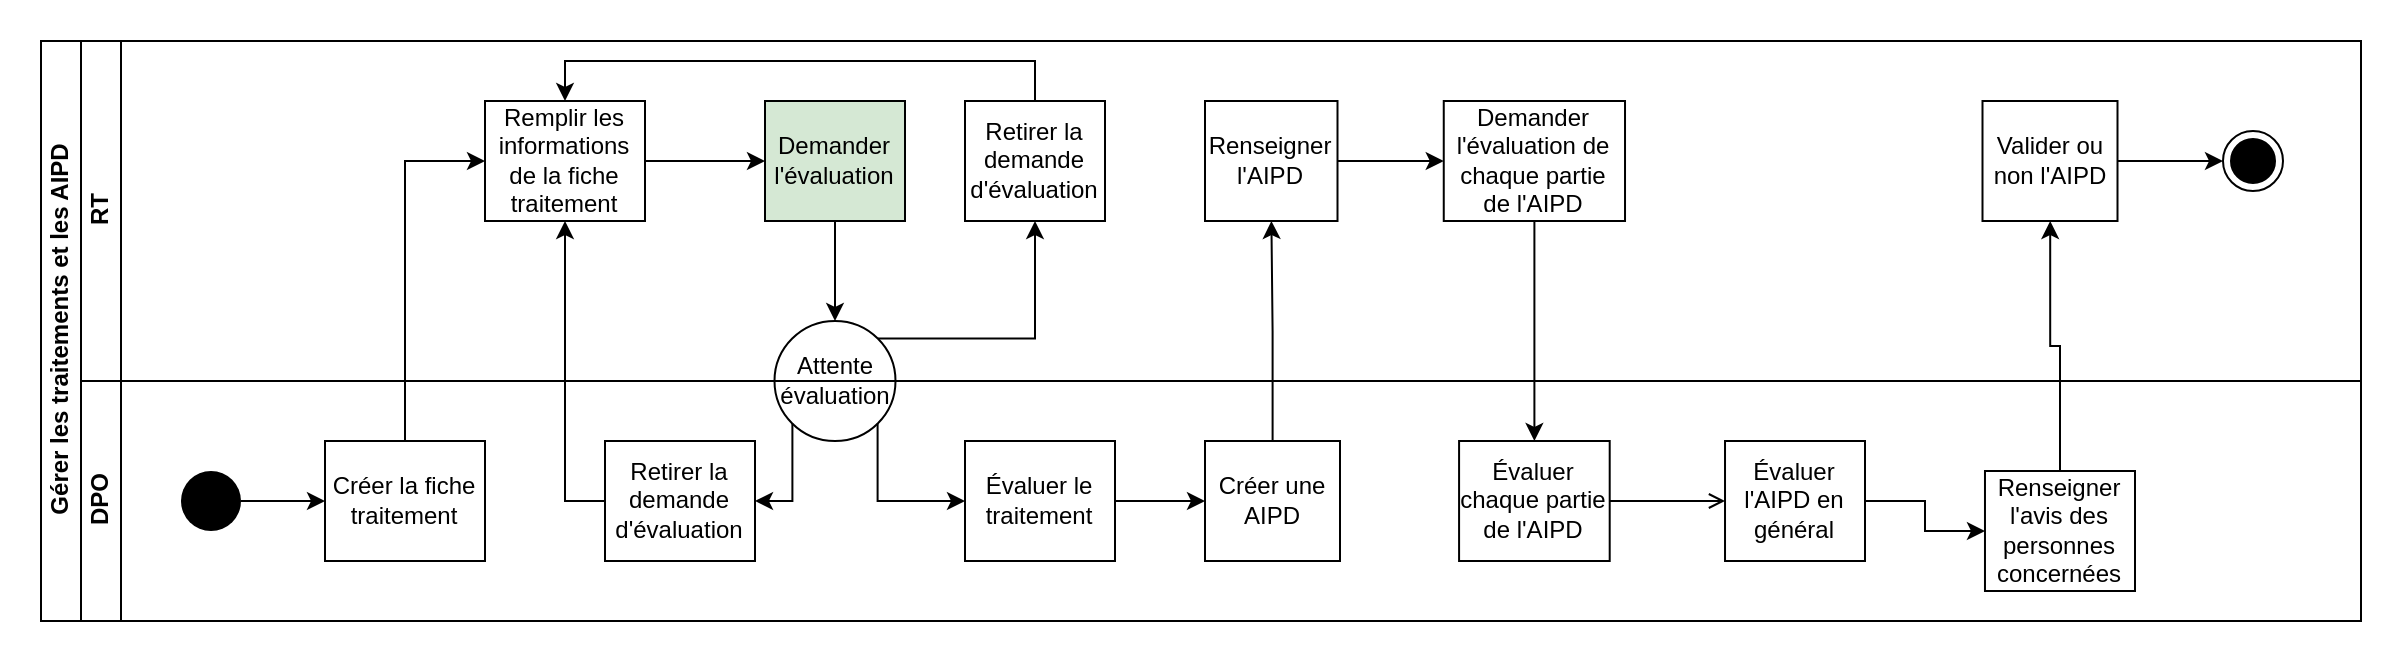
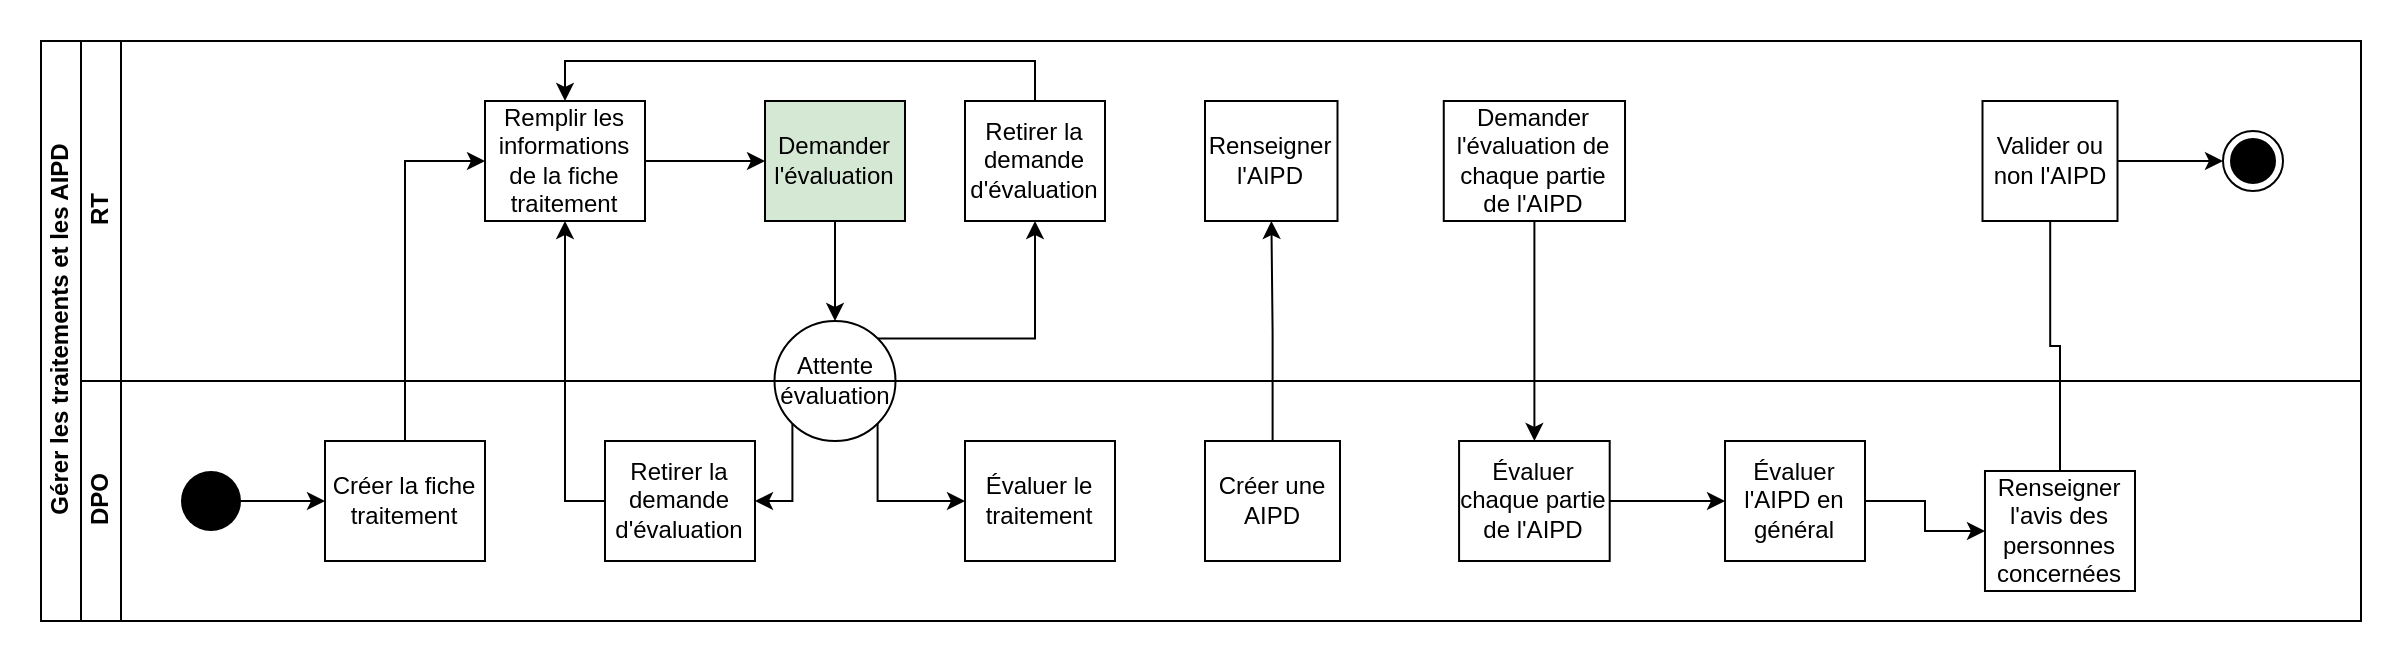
(1384, 161) -> none
(2050, 236) -> (2050, 230)
(1153, 501) -> none
(1712, 501) -> (1710, 501)
